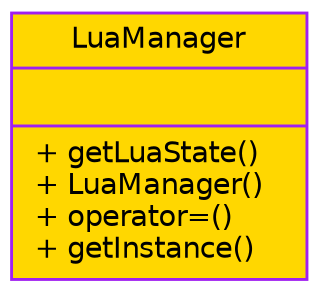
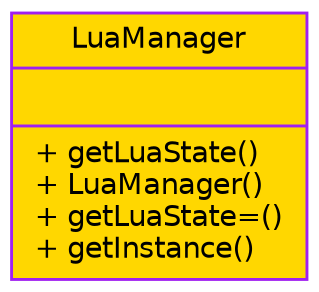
(135, 217) -> (159, 217)
